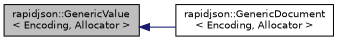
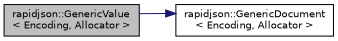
(163, 27) -> (152, 14)
